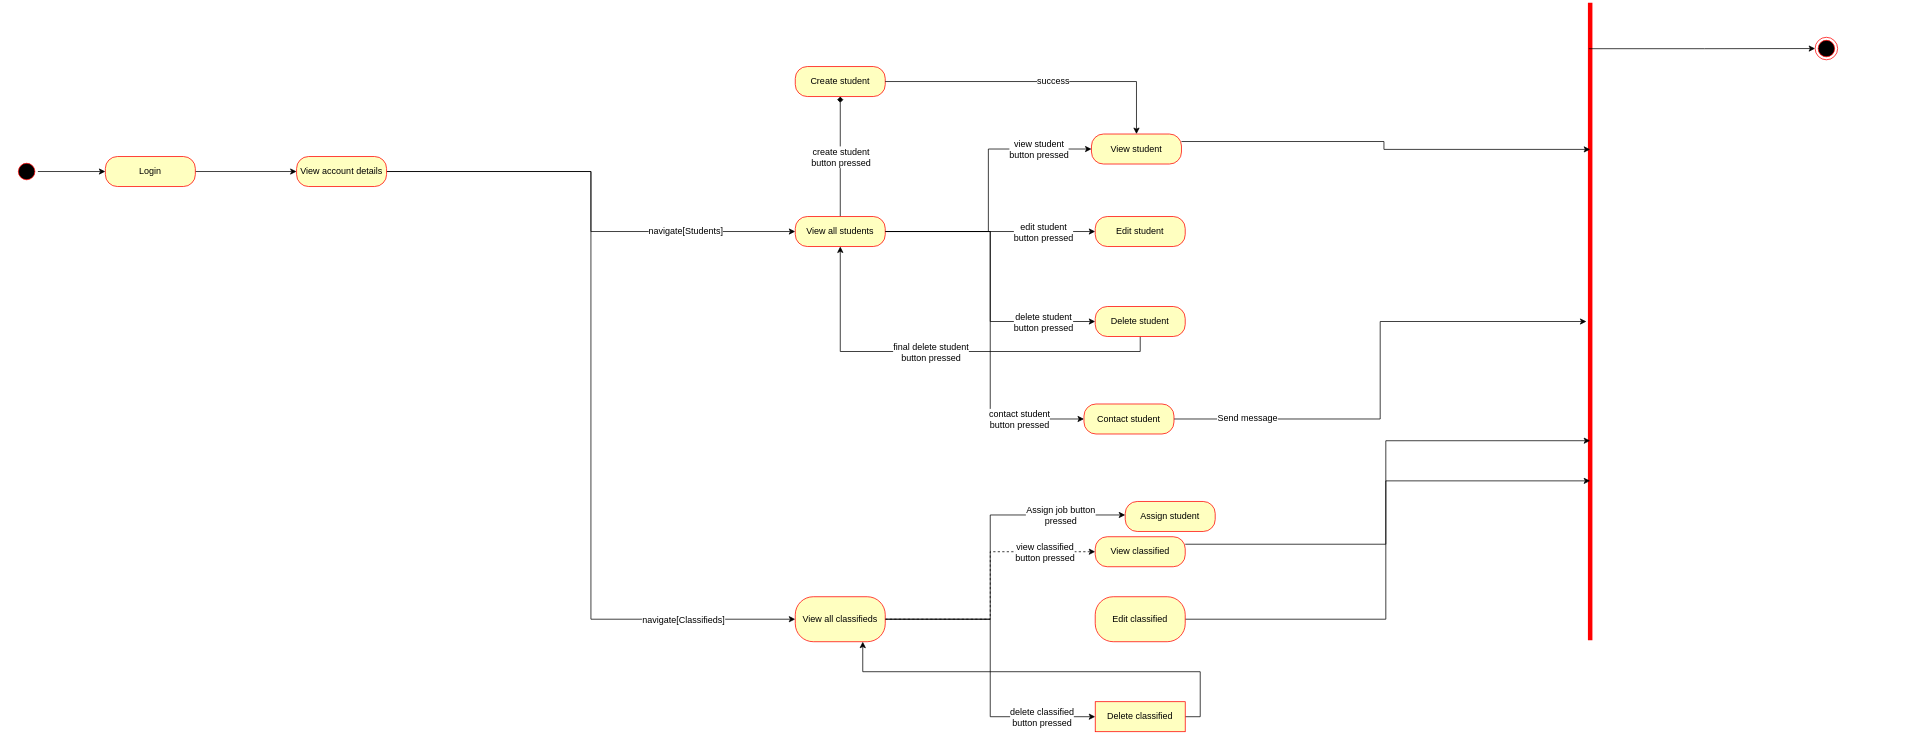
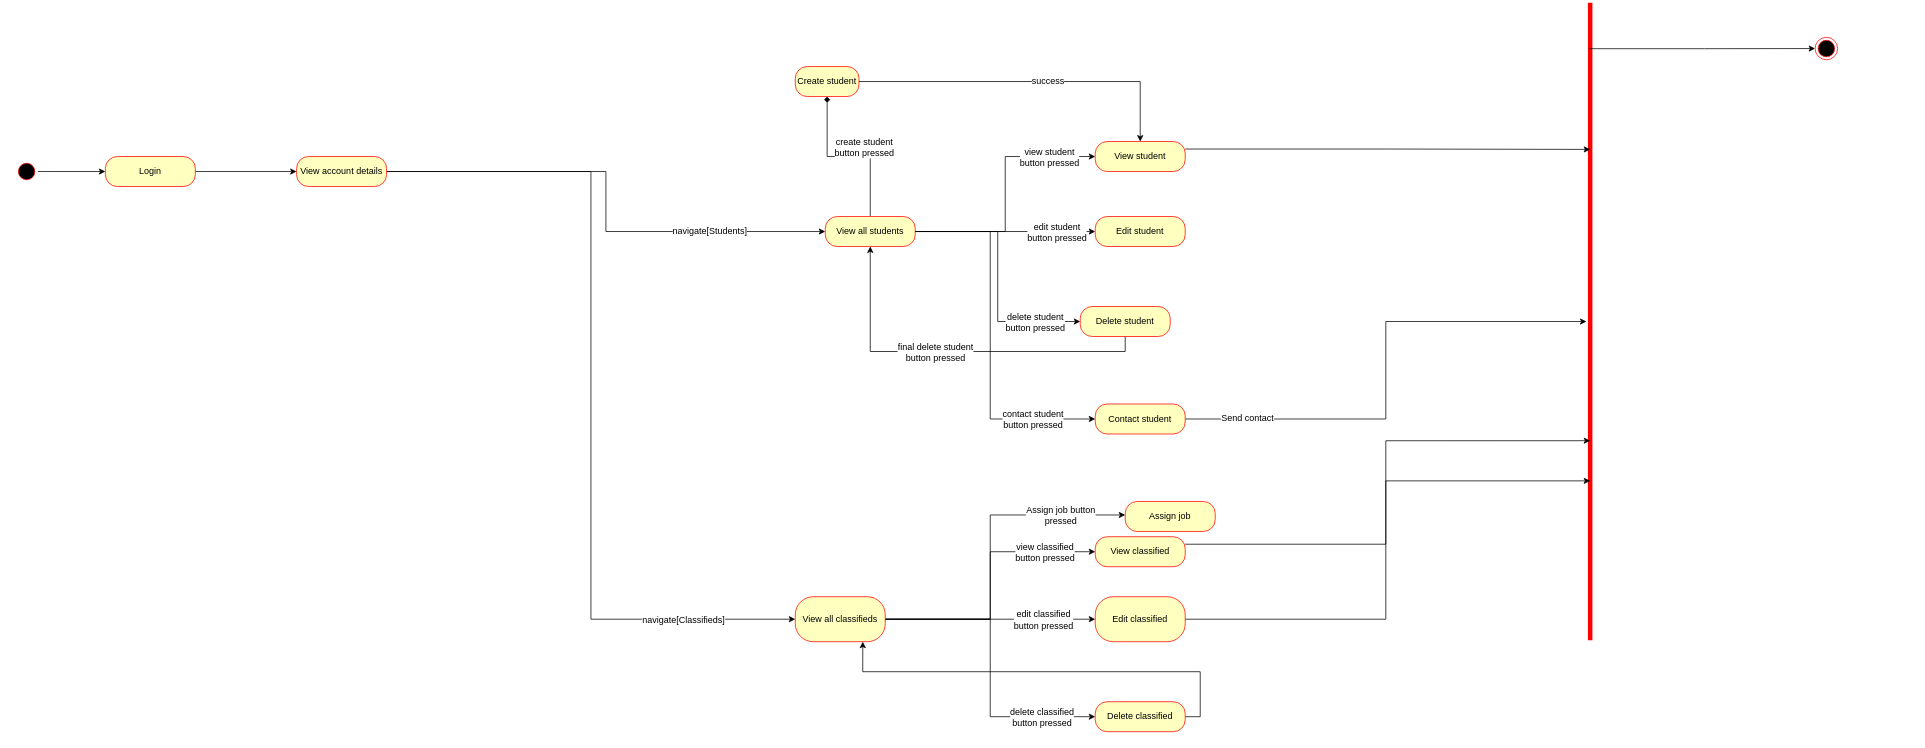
(840, 81) -> (827, 81)
(1137, 149) -> (1140, 156)
(840, 231) -> (870, 231)
(1140, 321) -> (1125, 321)
(1248, 418) -> (1248, 418)
(1129, 419) -> (1140, 419)
(1170, 516) -> (1170, 516)
(1004, 552) -> (1004, 552)
none -> (1003, 619)
(1140, 717) -> (1140, 717)
